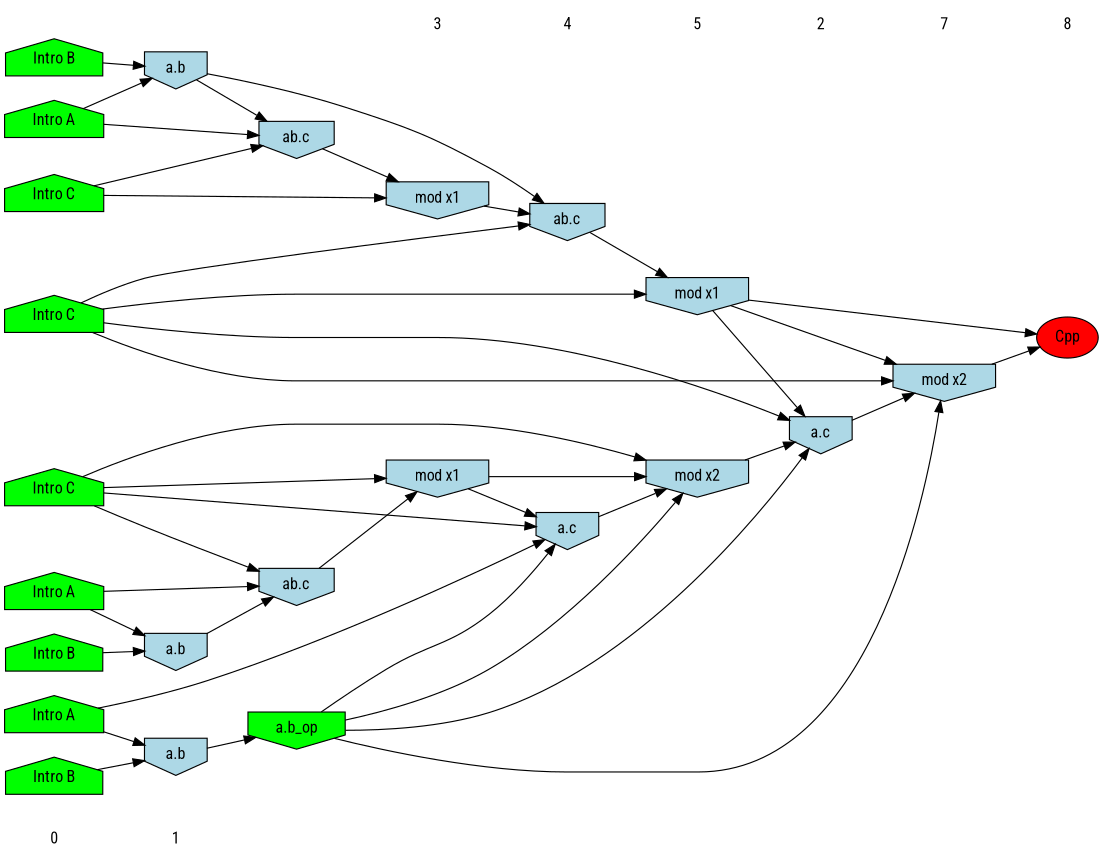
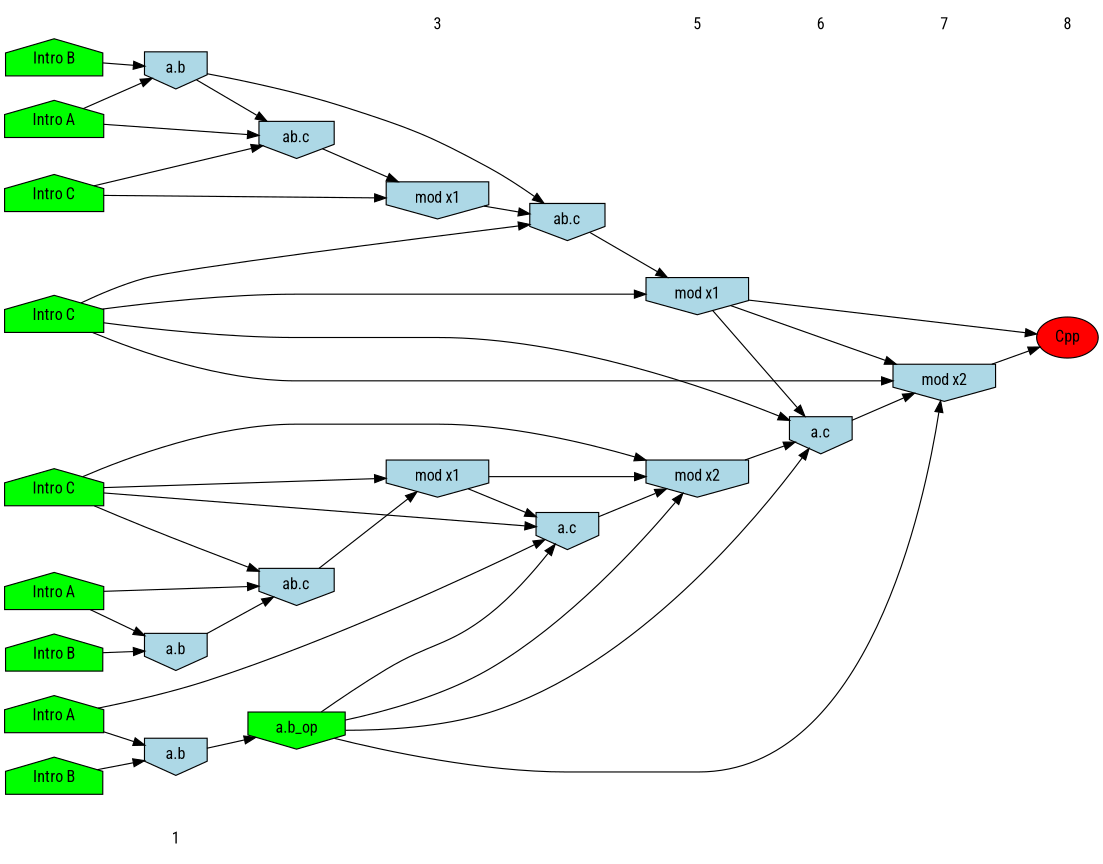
(567, 25) -> none
(821, 25) -> (821, 25)
(54, 839) -> none
